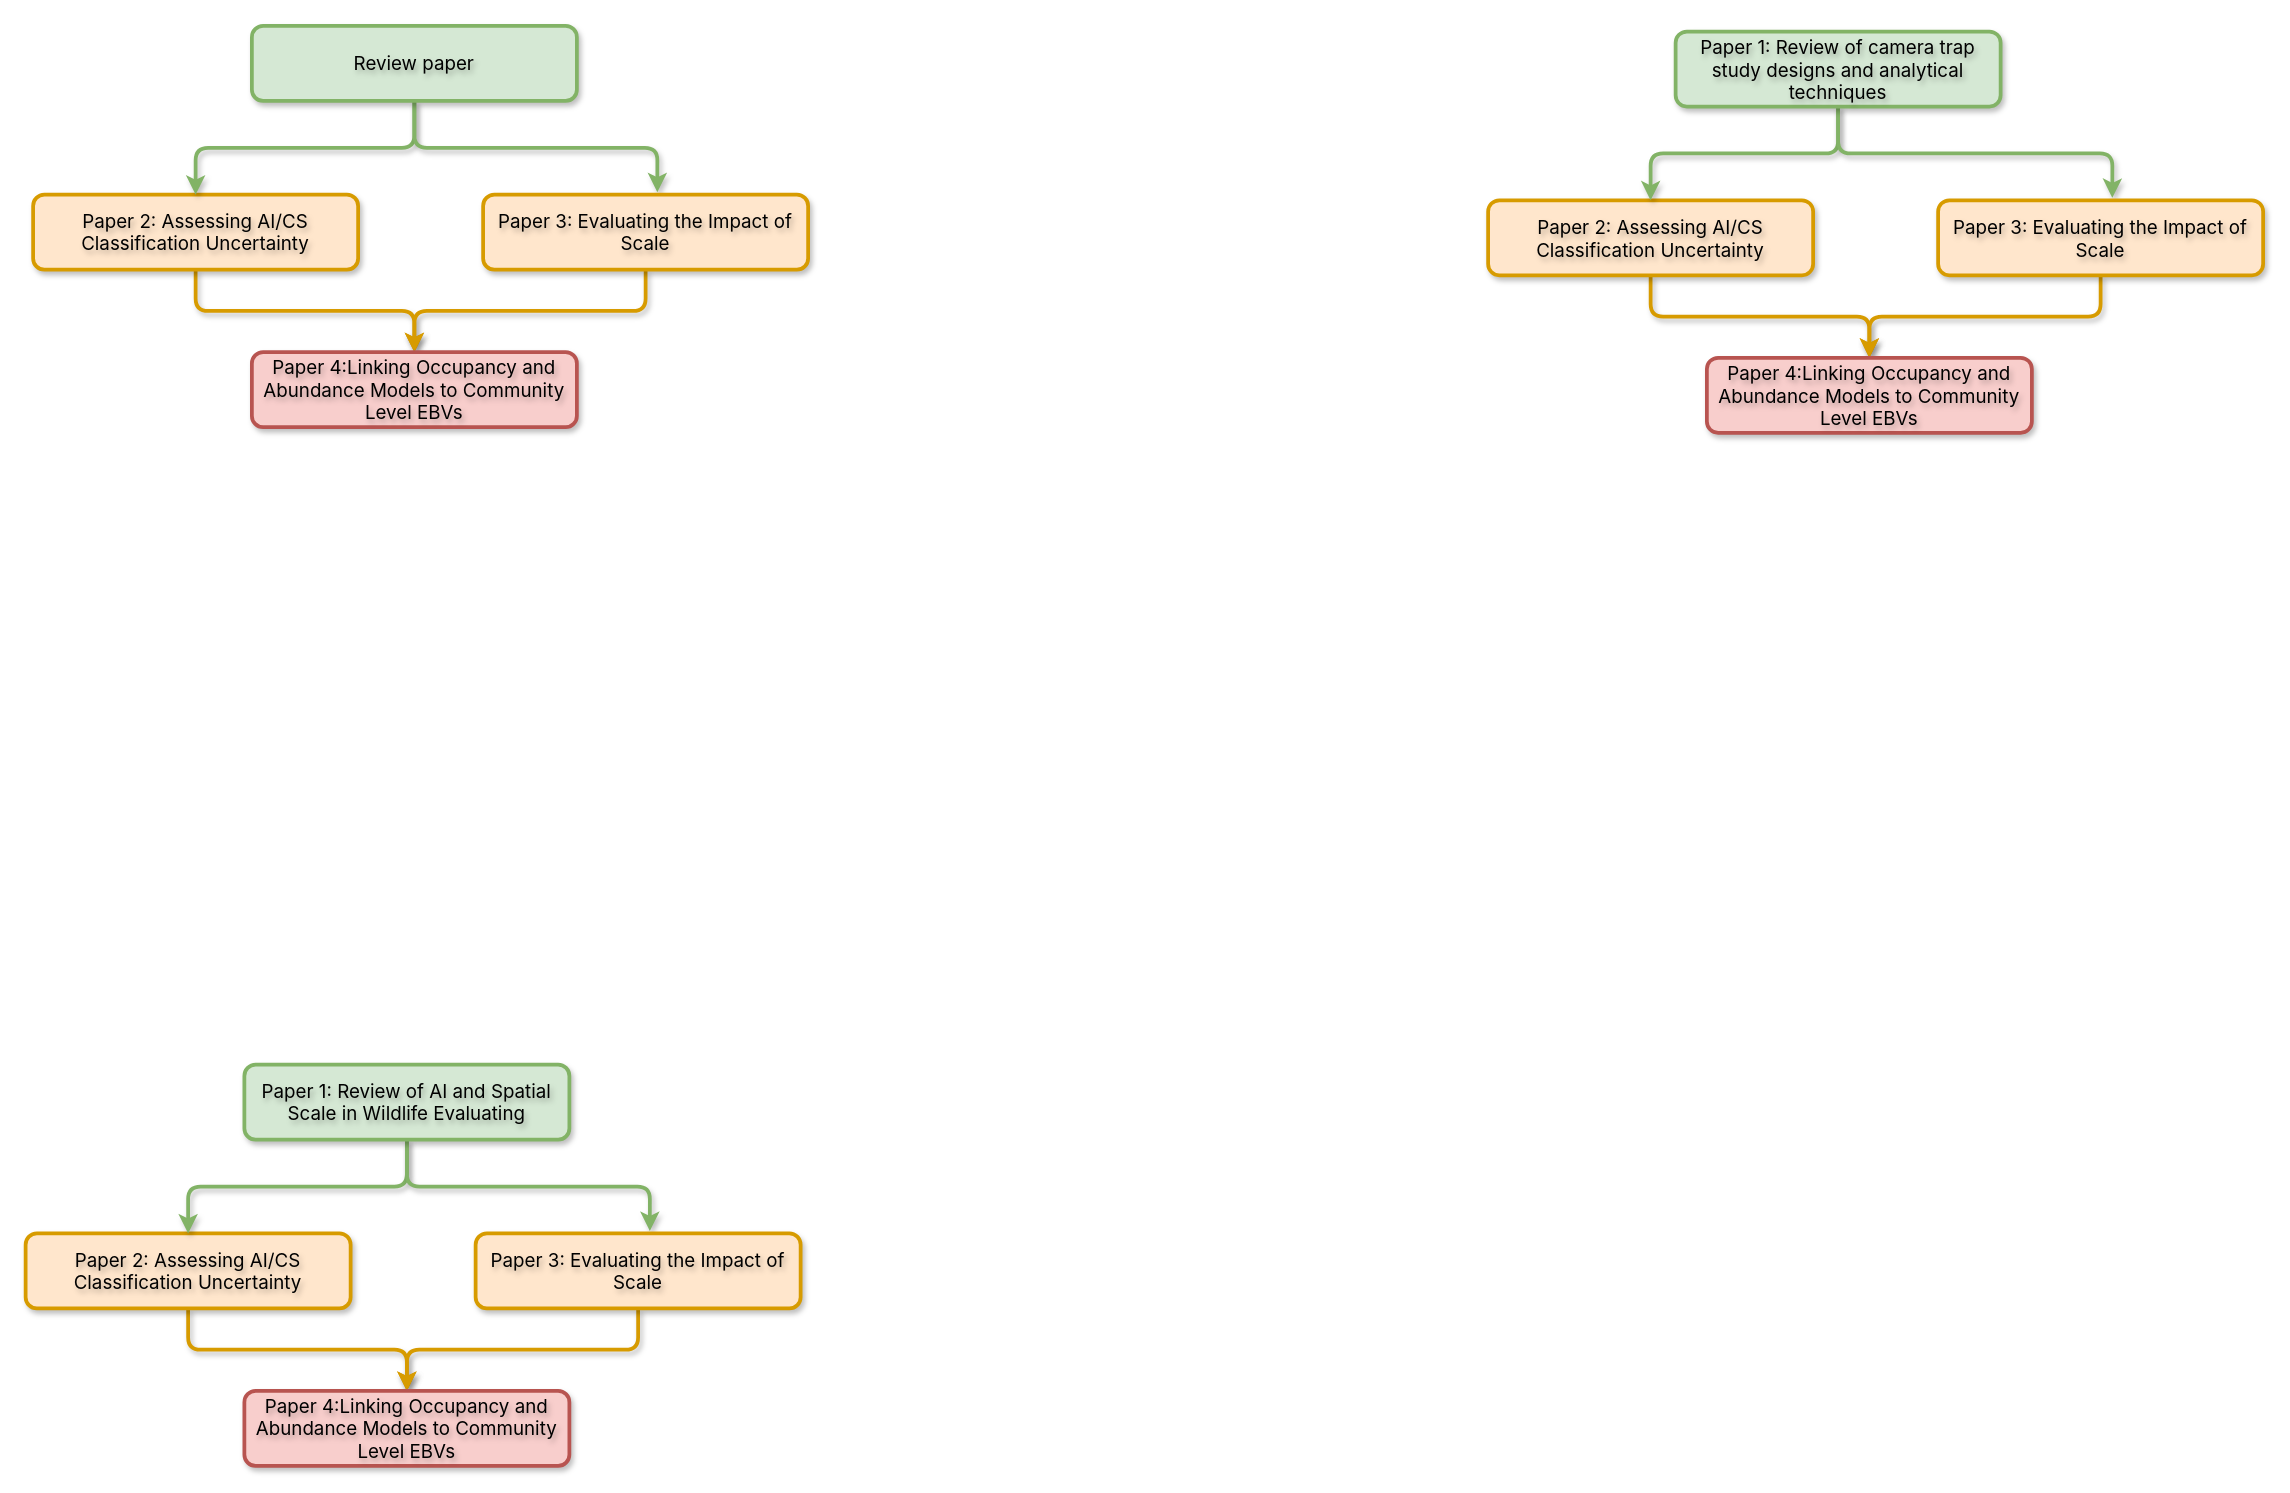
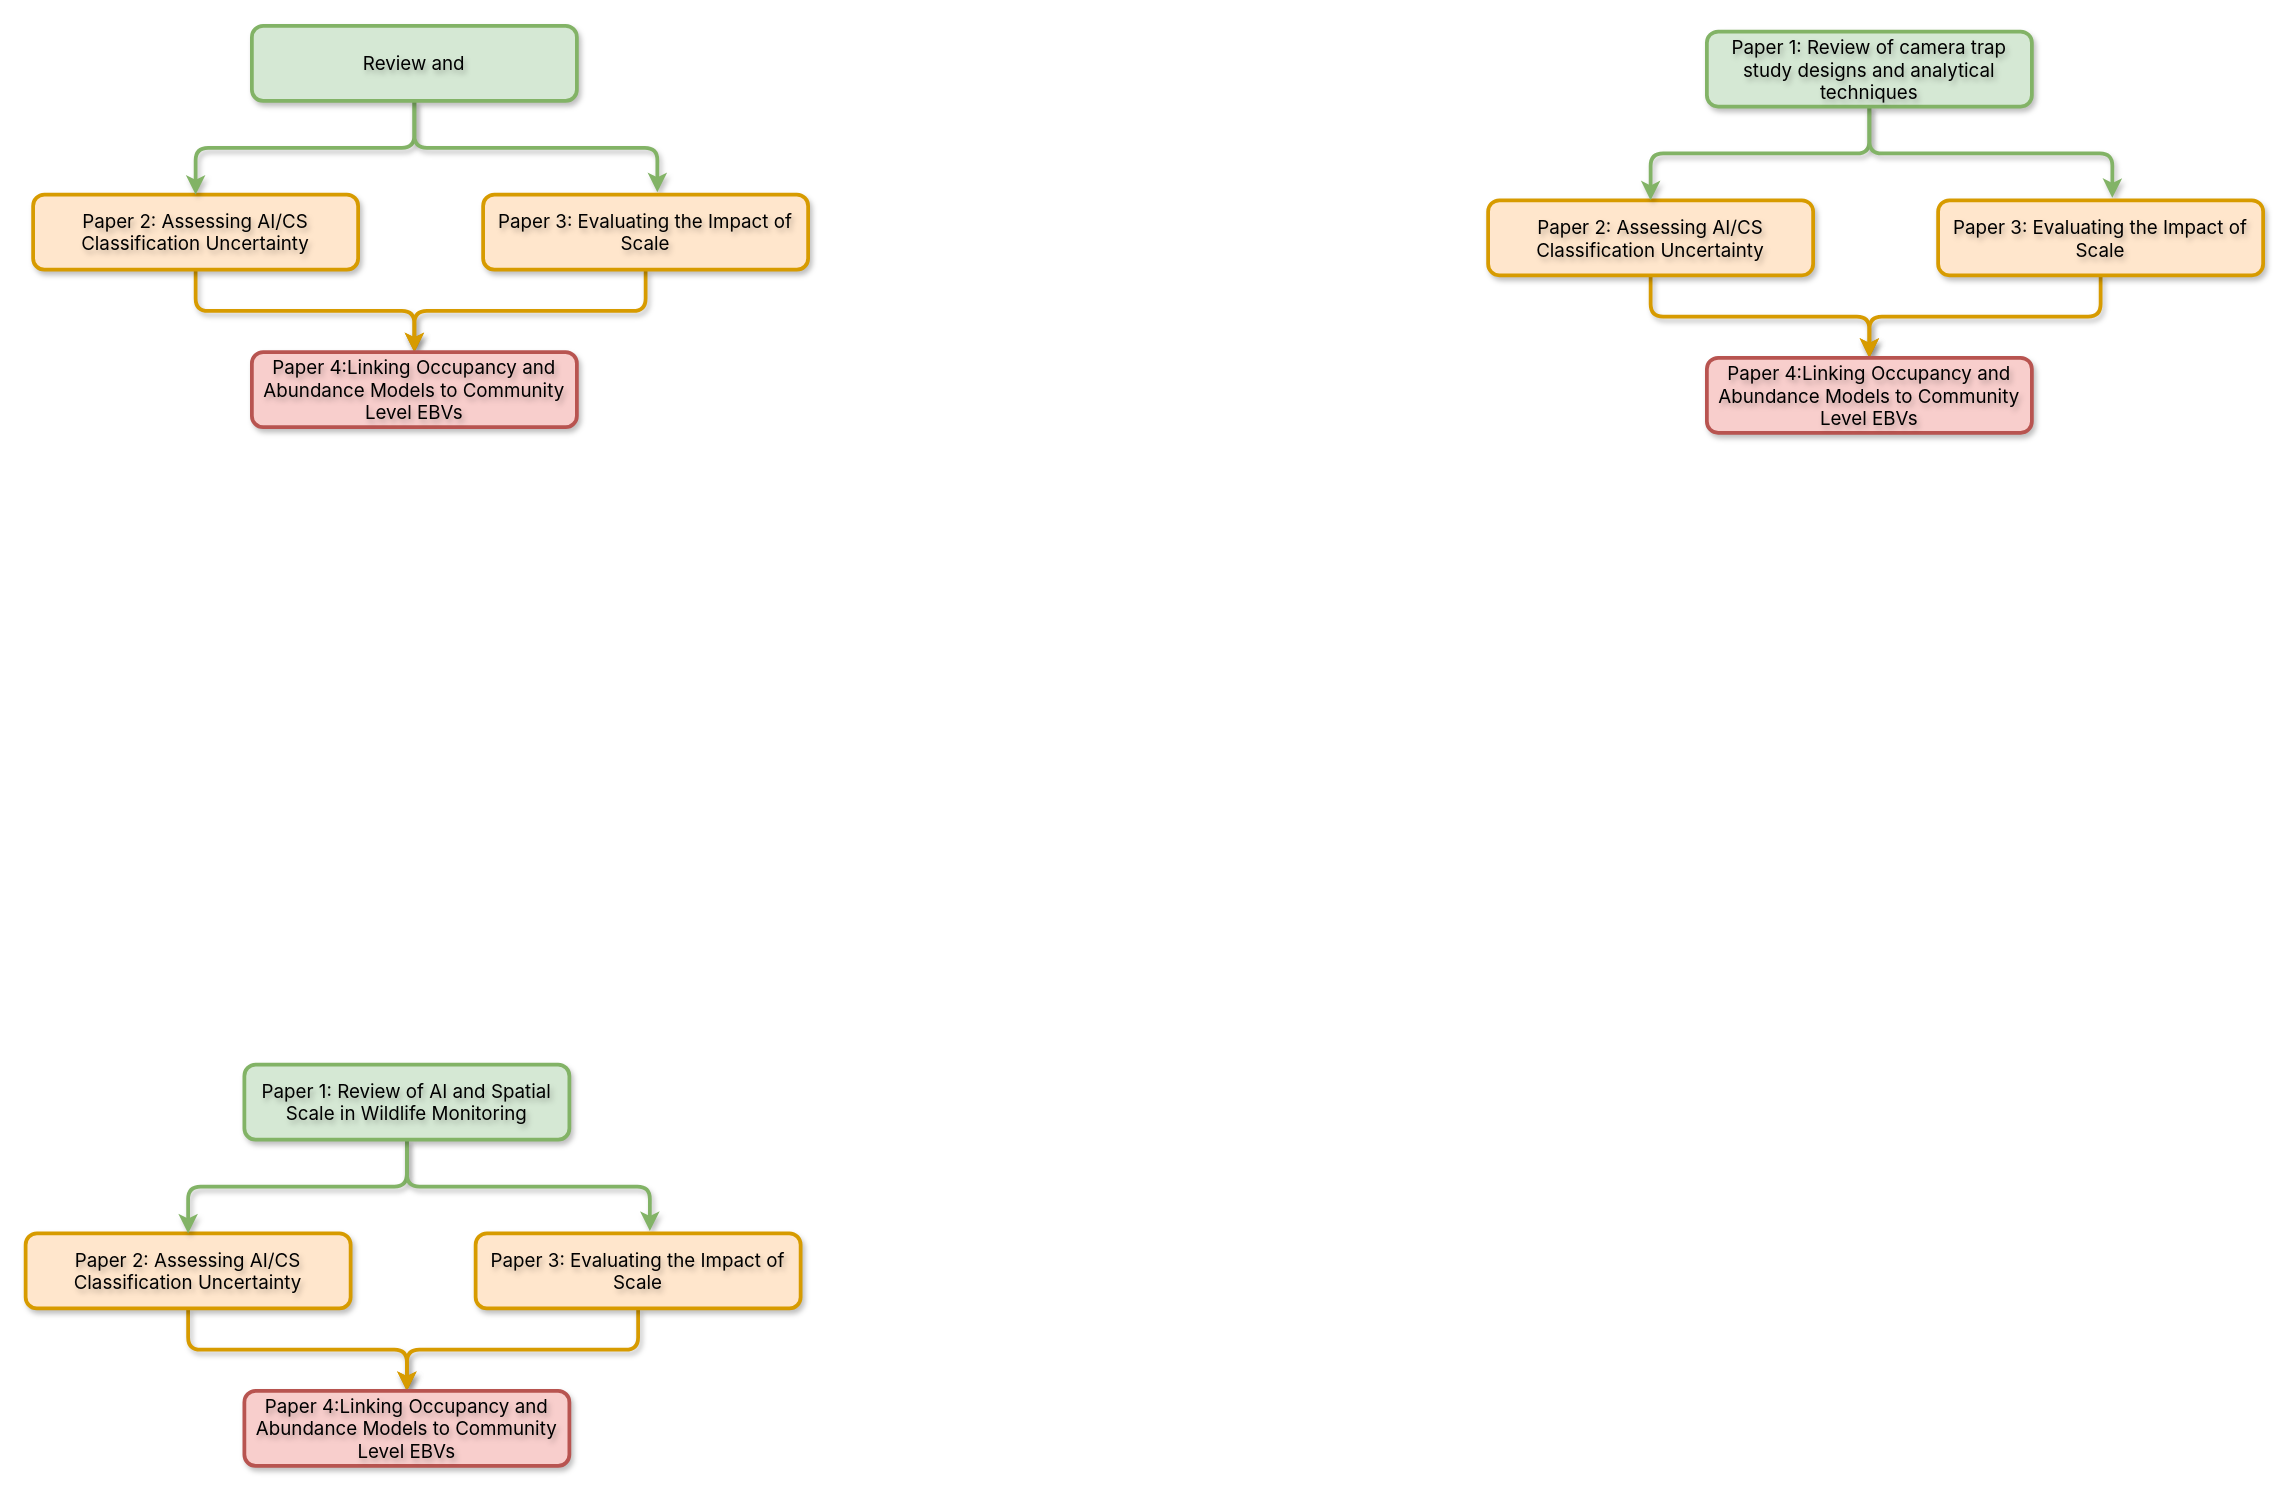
(414, 63) -> (414, 63)
(1838, 69) -> (1869, 69)
(407, 1102) -> (407, 1102)
